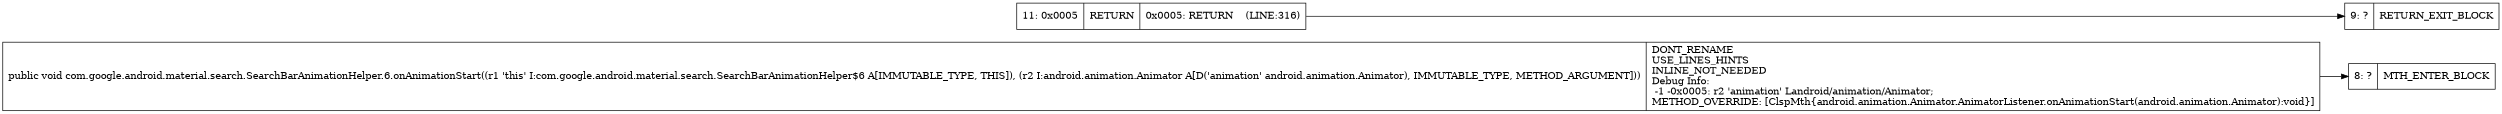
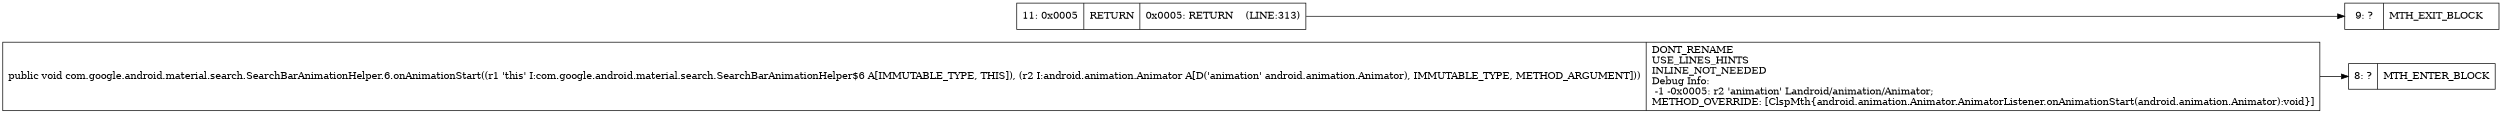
(1223, 16) -> (1223, 16)
(2436, 16) -> (2436, 16)
